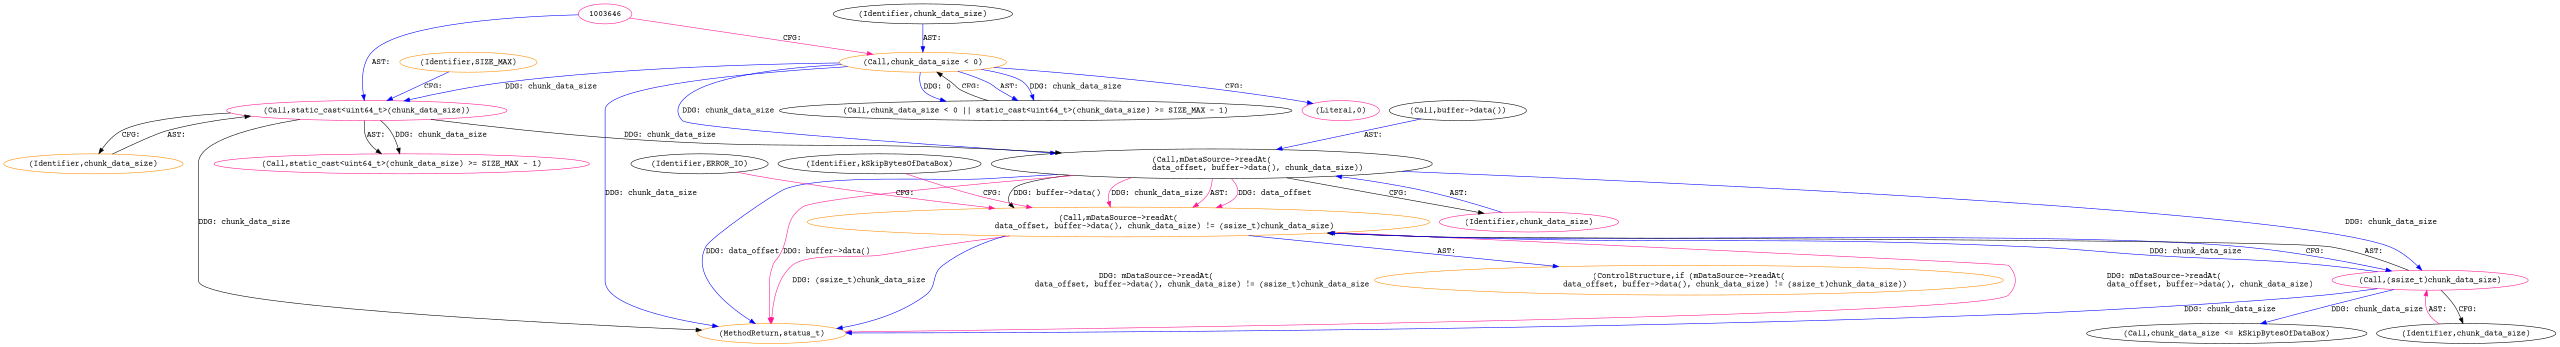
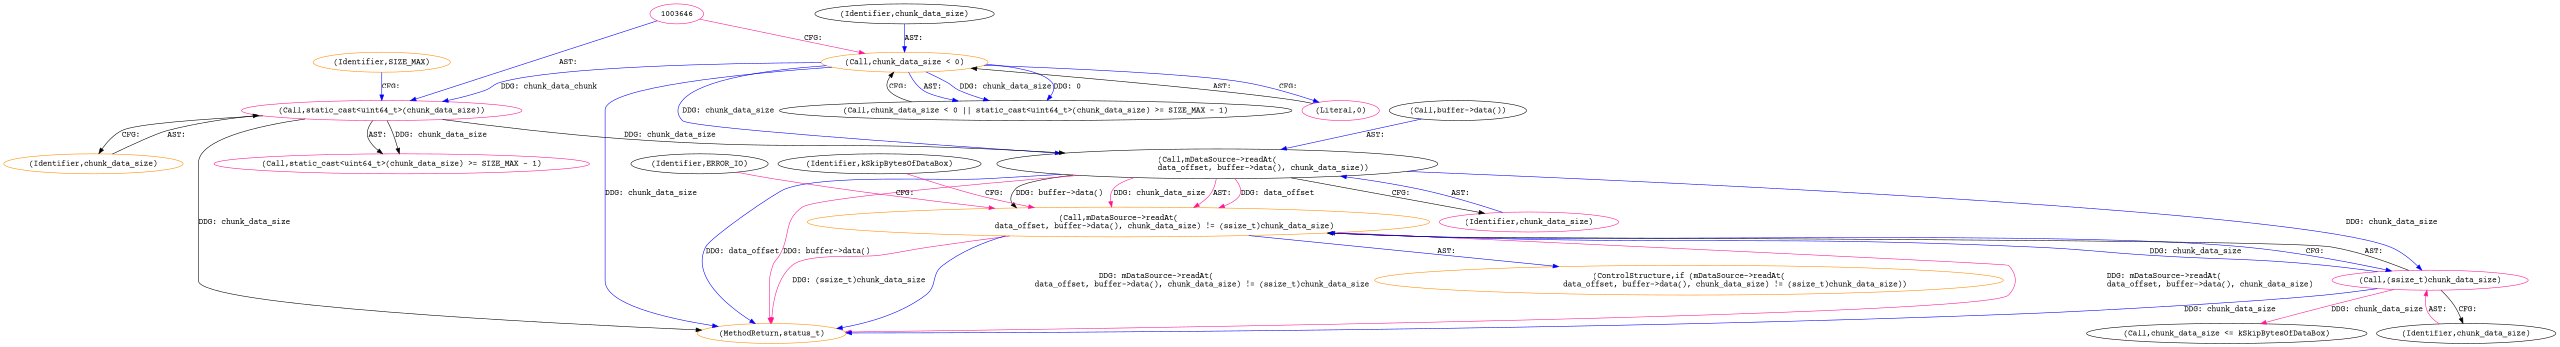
none -> (1145, 84)
(551, 86) -> (549, 86)
(2330, 305) -> (2330, 305)
